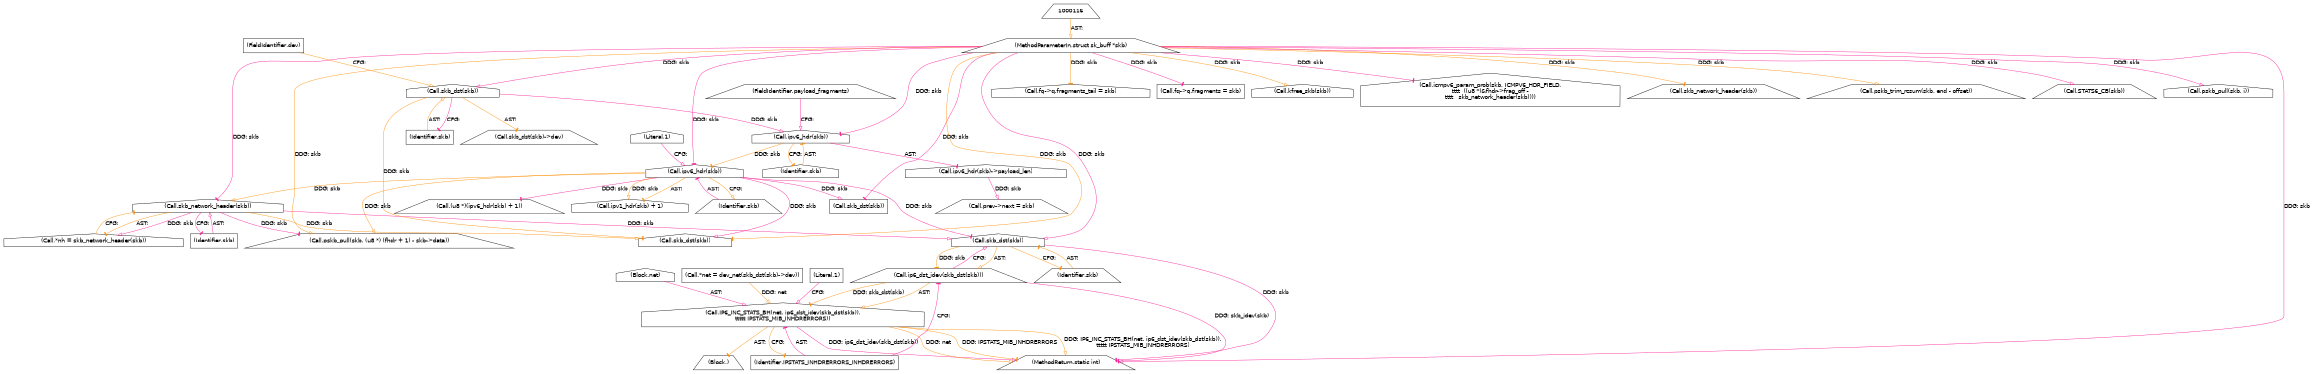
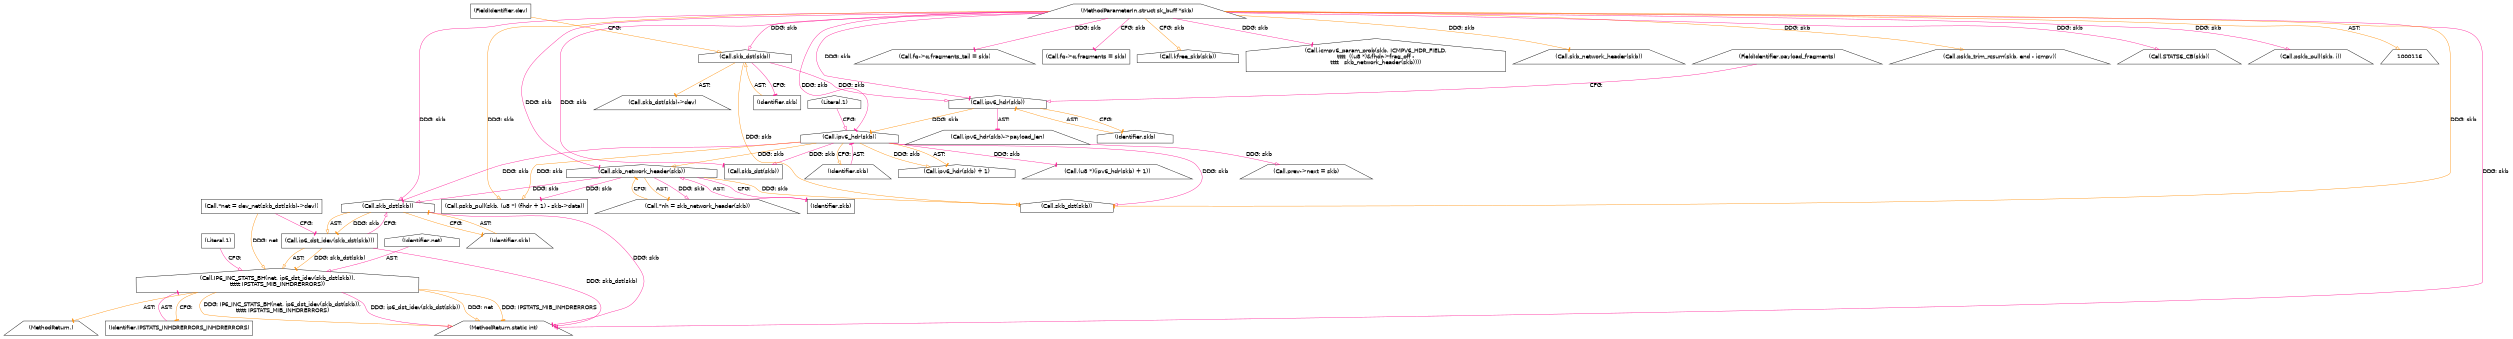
(1071, 26) -> (2048, 20)
(1144, 63) -> (1133, 28)
(1227, 63) -> (1172, 28)
(1071, 68) -> (1042, 34)
(1071, 91) -> (945, 57)
(1916, 91) -> (2000, 57)
(2218, 91) -> (2311, 57)
(986, 172) -> (998, 137)
(630, 206) -> (957, 172)
(2284, 211) -> (2270, 297)
(94, 241) -> (697, 206)
(379, 241) -> (515, 206)
(645, 276) -> (422, 241)
(939, 276) -> (330, 241)
(1242, 316) -> (612, 282)
(925, 333) -> (295, 223)
(718, 363) -> (51, 328)
